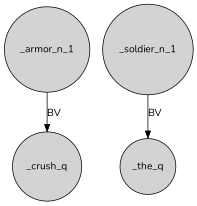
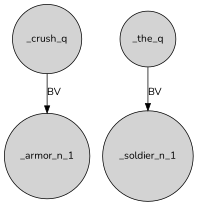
(47, 108) -> (47, 90)
(148, 113) -> (148, 85)
